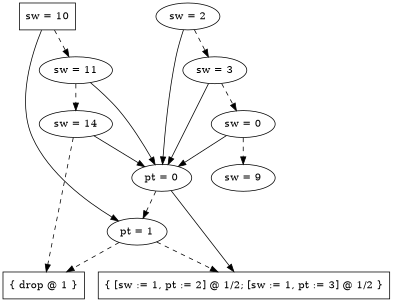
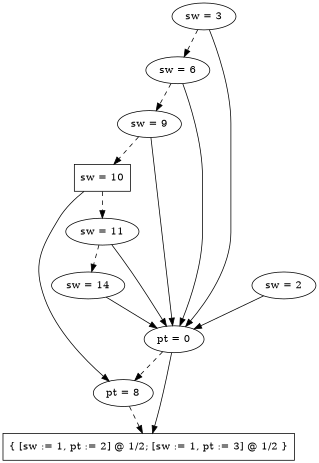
(200, 40) -> none
(243, 124) -> (178, 70)
none -> (129, 148)
none -> (161, 228)
(137, 232) -> (123, 393)
(44, 285) -> none
